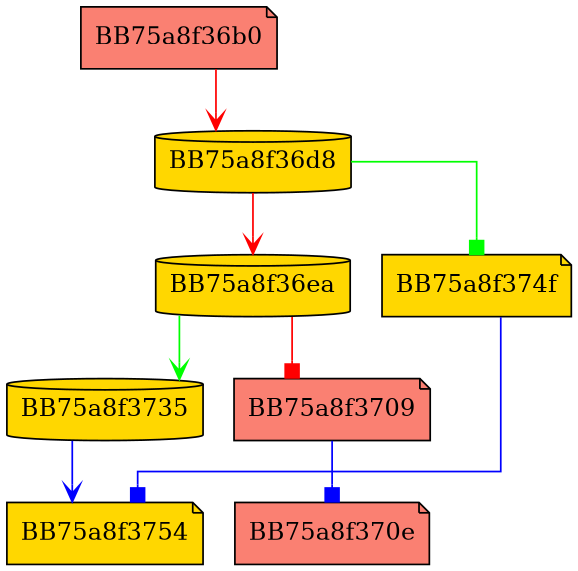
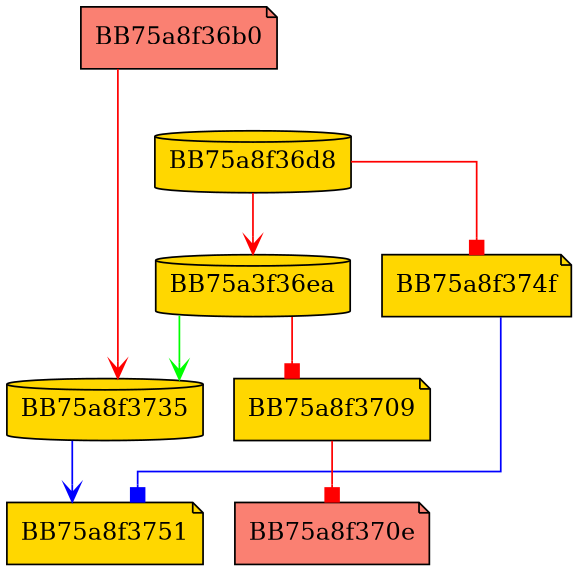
(216, 91) -> (118, 215)
(452, 162) -> (452, 162)
(253, 286) -> (253, 286)
(332, 410) -> (332, 410)
(332, 461) -> (332, 461)
(105, 533) -> (105, 533)
